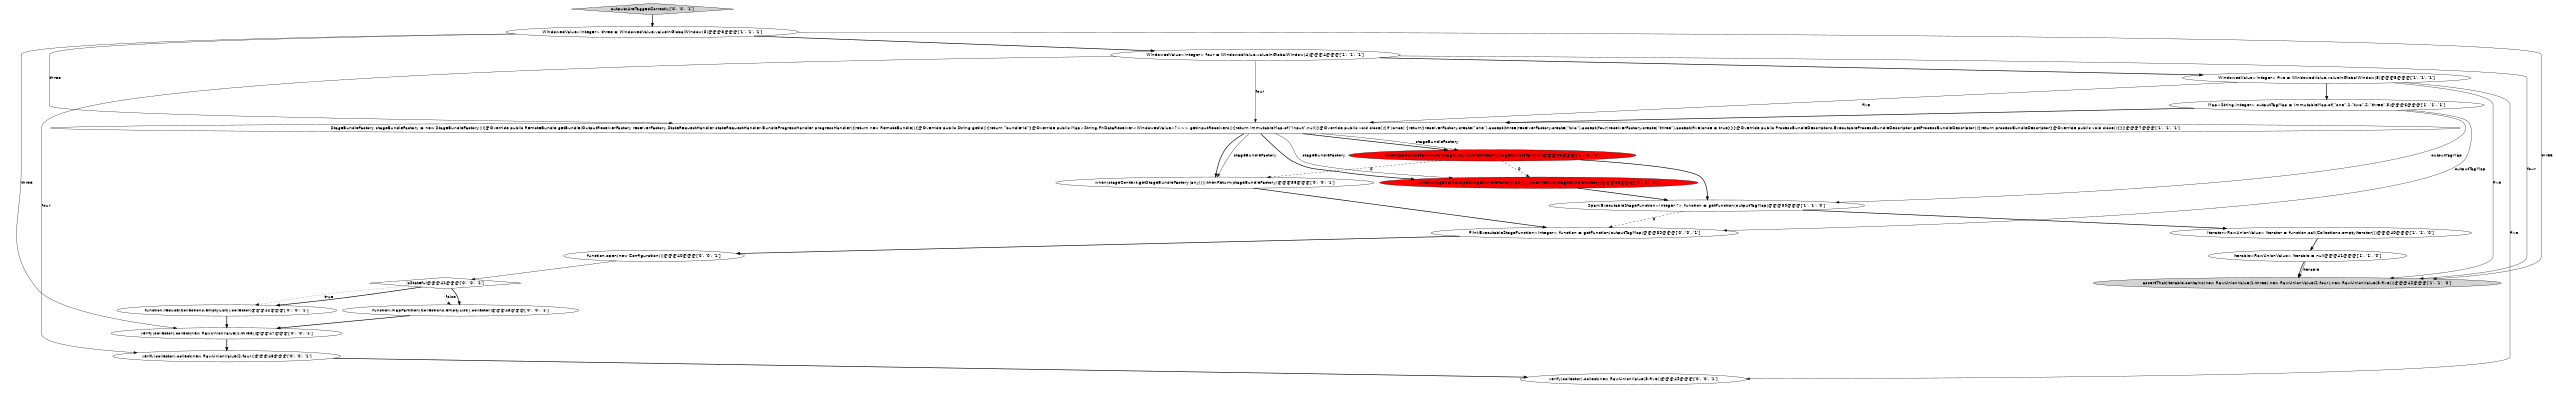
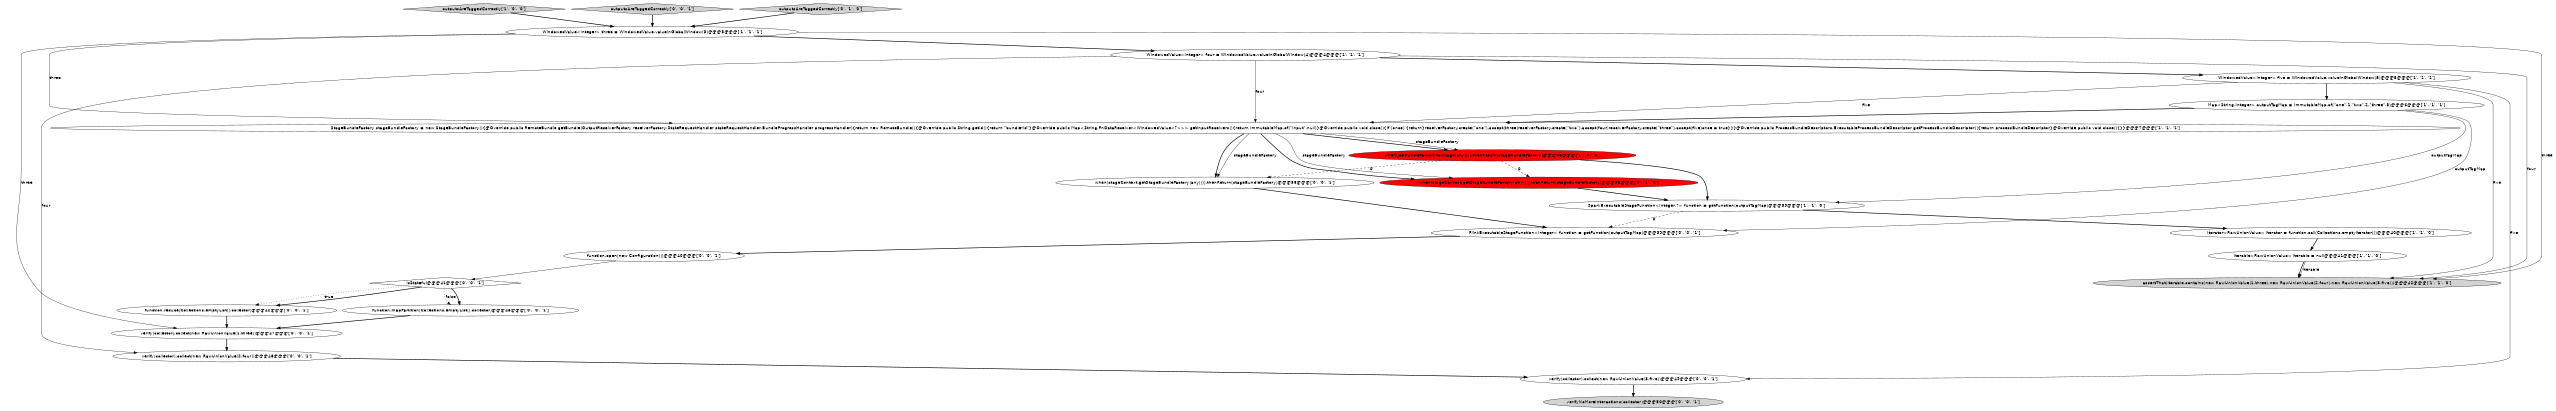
none -> (484, 9)
none -> (821, 9)
none -> (1633, 402)
